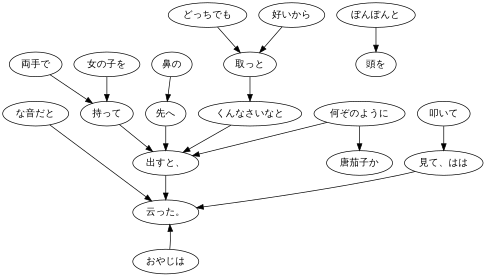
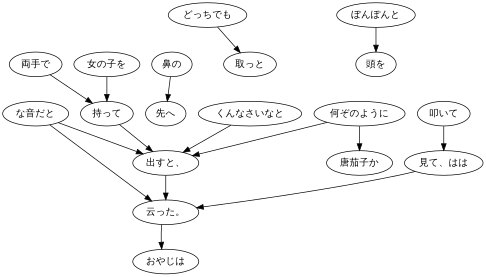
(292, 15) -> none
(250, 86) -> none
(166, 135) -> (97, 137)
(170, 240) -> (161, 233)
